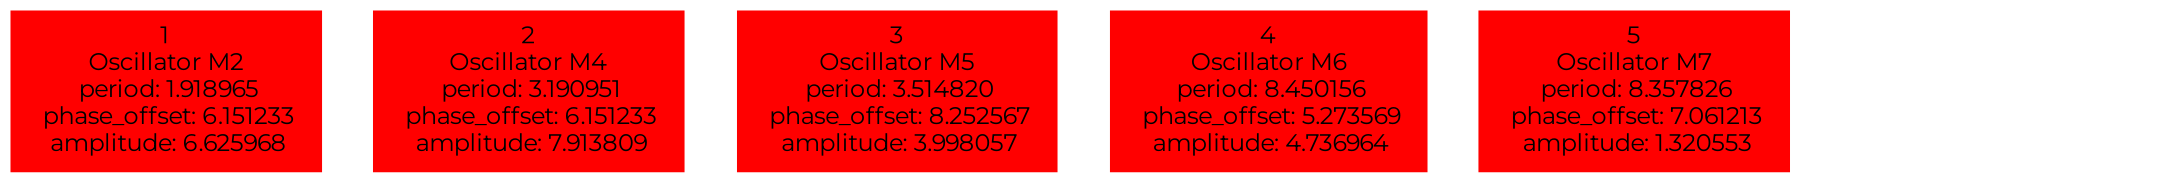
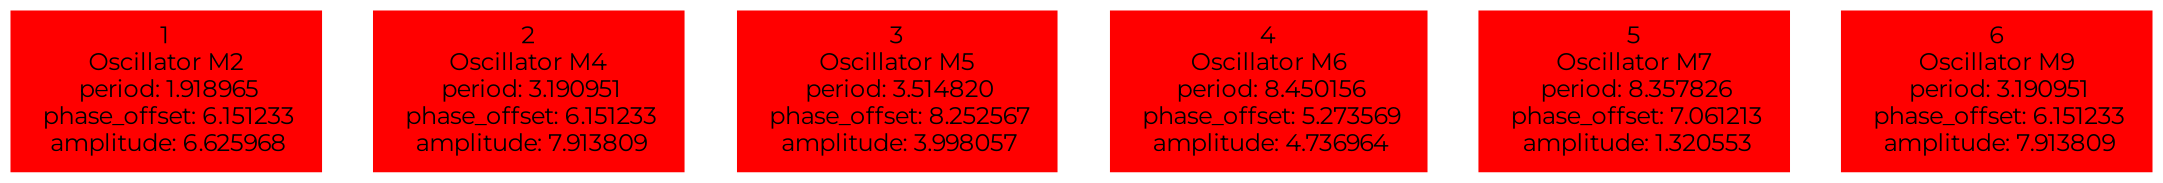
none -> (1997, 91)
